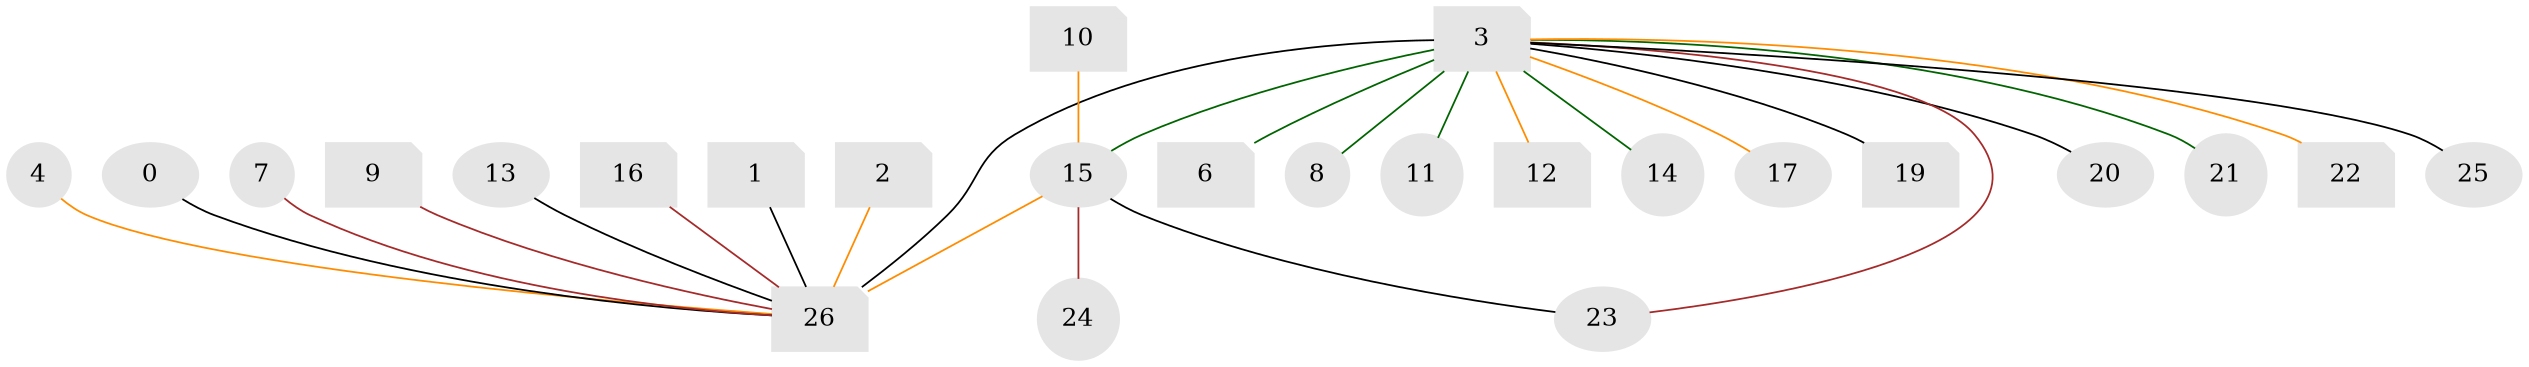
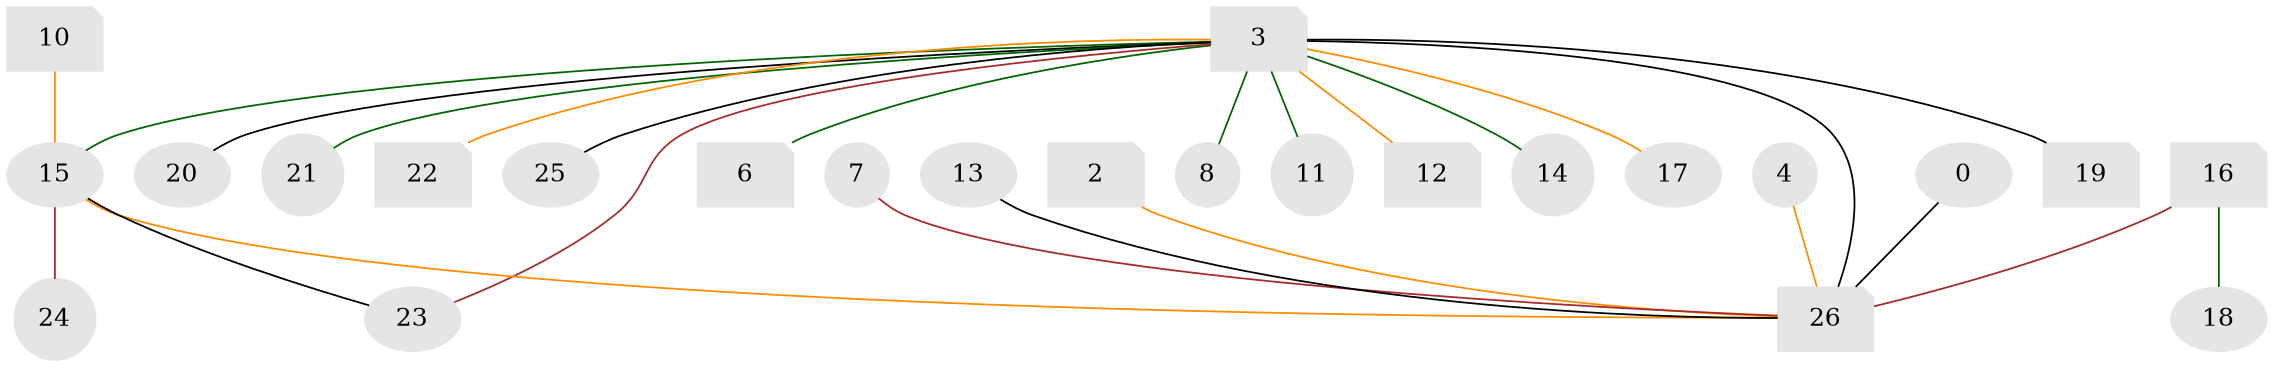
(374, 175) -> none
(756, 175) -> none
none -> (2219, 319)
